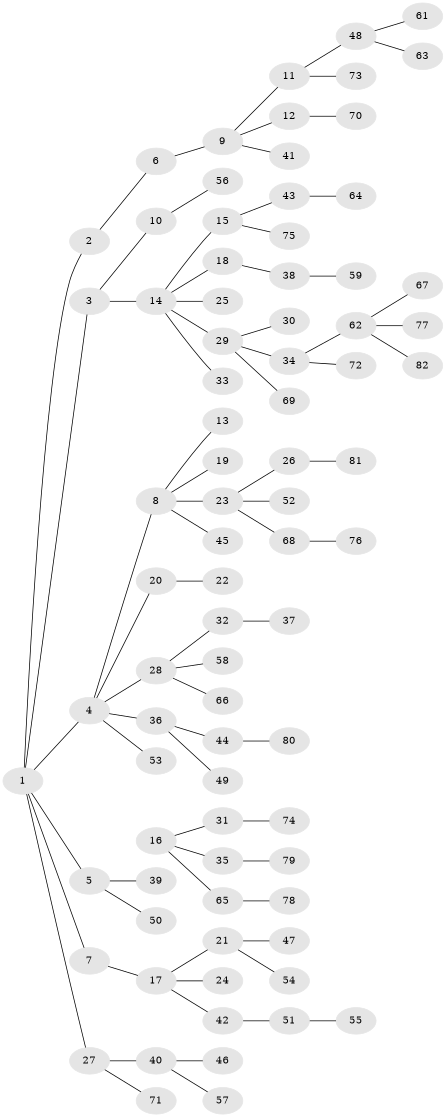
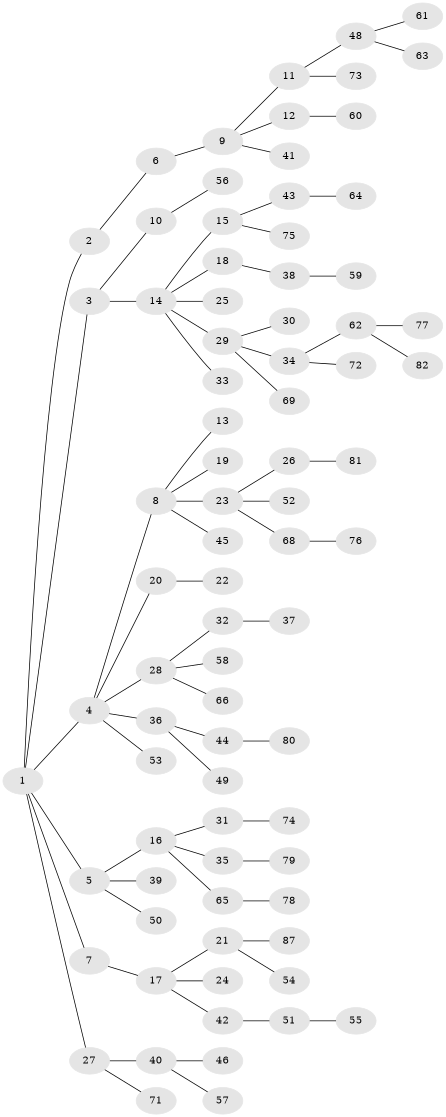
(356, 116) -> (356, 116)
(423, 286) -> none
none -> (123, 861)
(289, 941) -> (289, 941)
